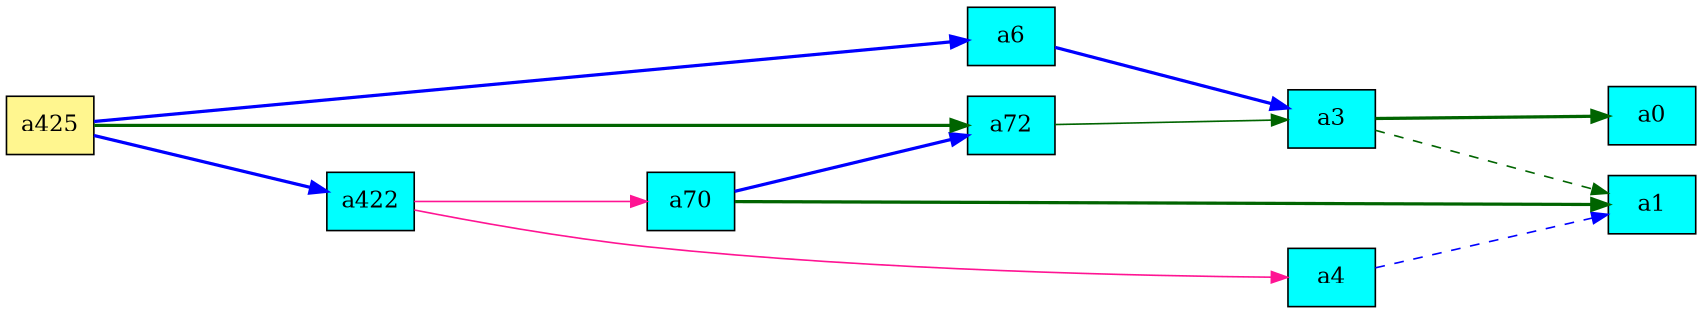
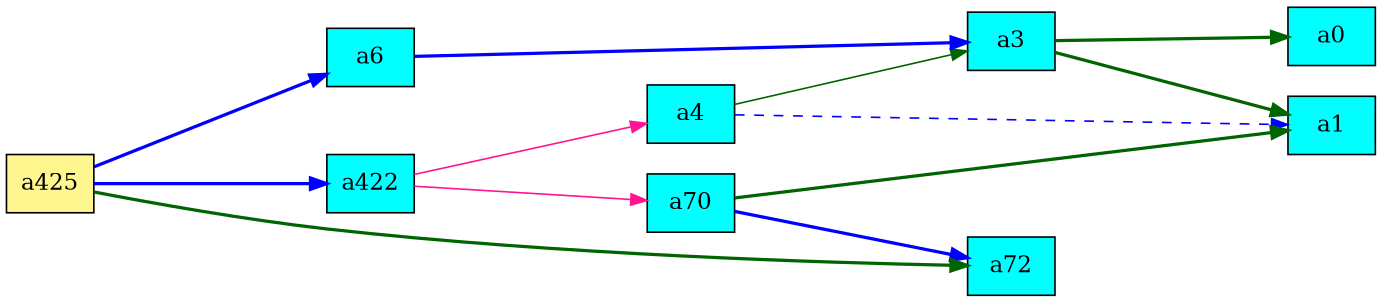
(1163, 122) -> (843, 80)
(1484, 160) -> (1163, 81)
